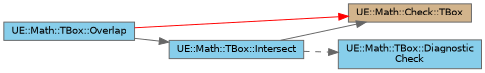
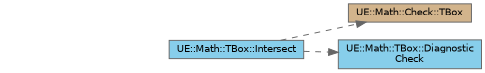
(69, 31) -> none
(319, 32) -> (319, 32)
